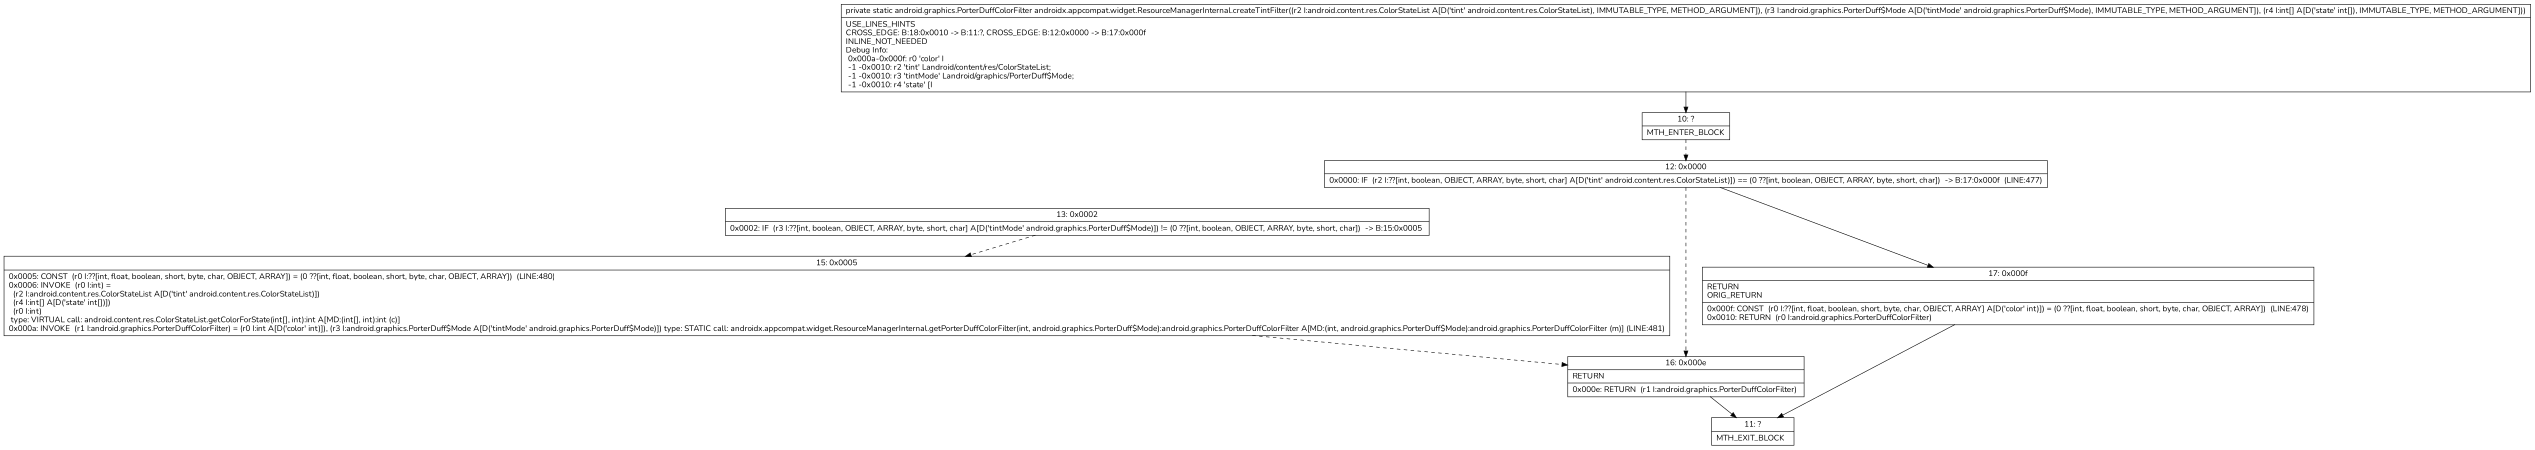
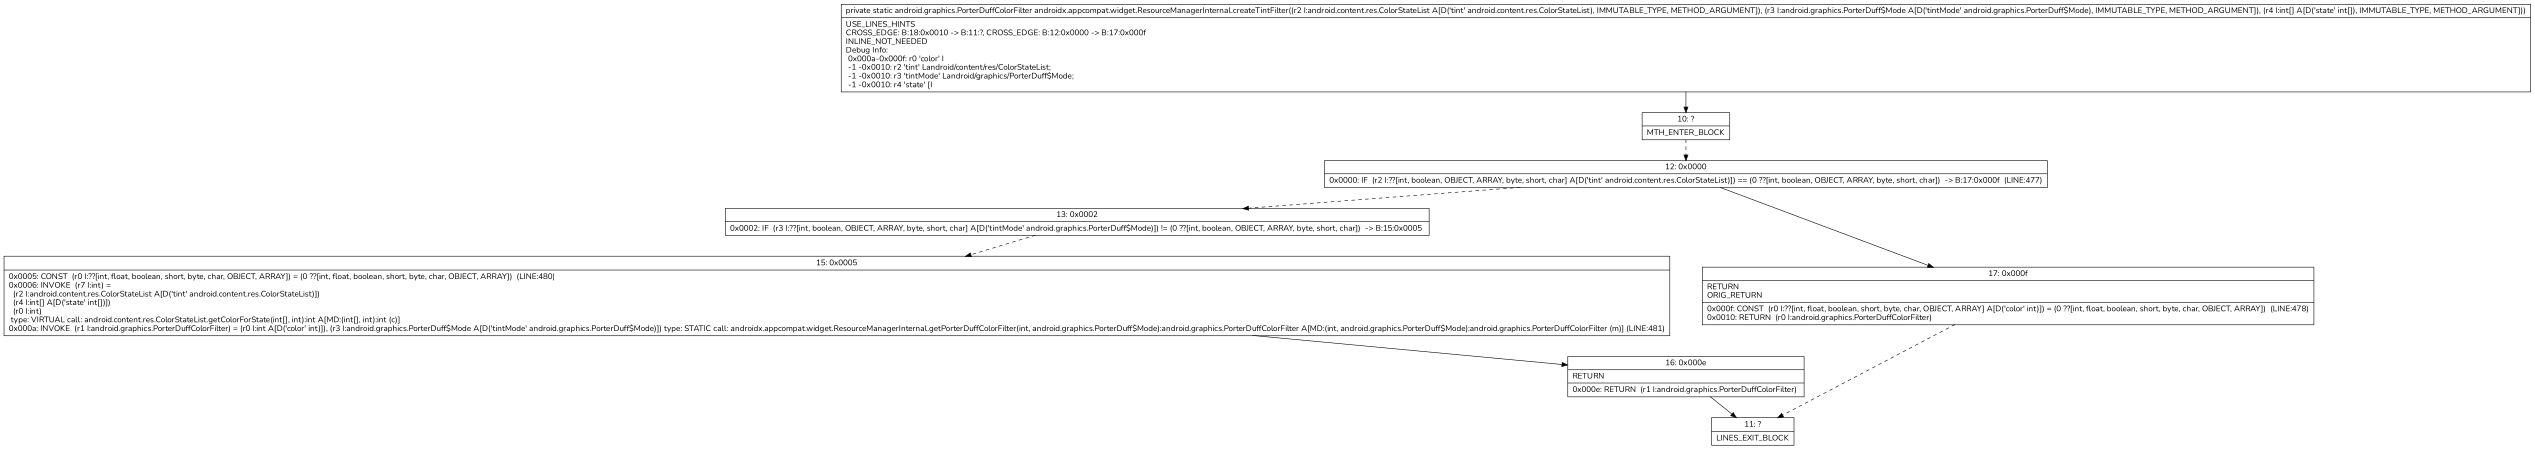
(1686, 269) -> (1384, 198)
(61, 285) -> (61, 285)
(1407, 350) -> (1407, 350)
(1869, 370) -> (1869, 370)
(1750, 438) -> (1753, 438)
